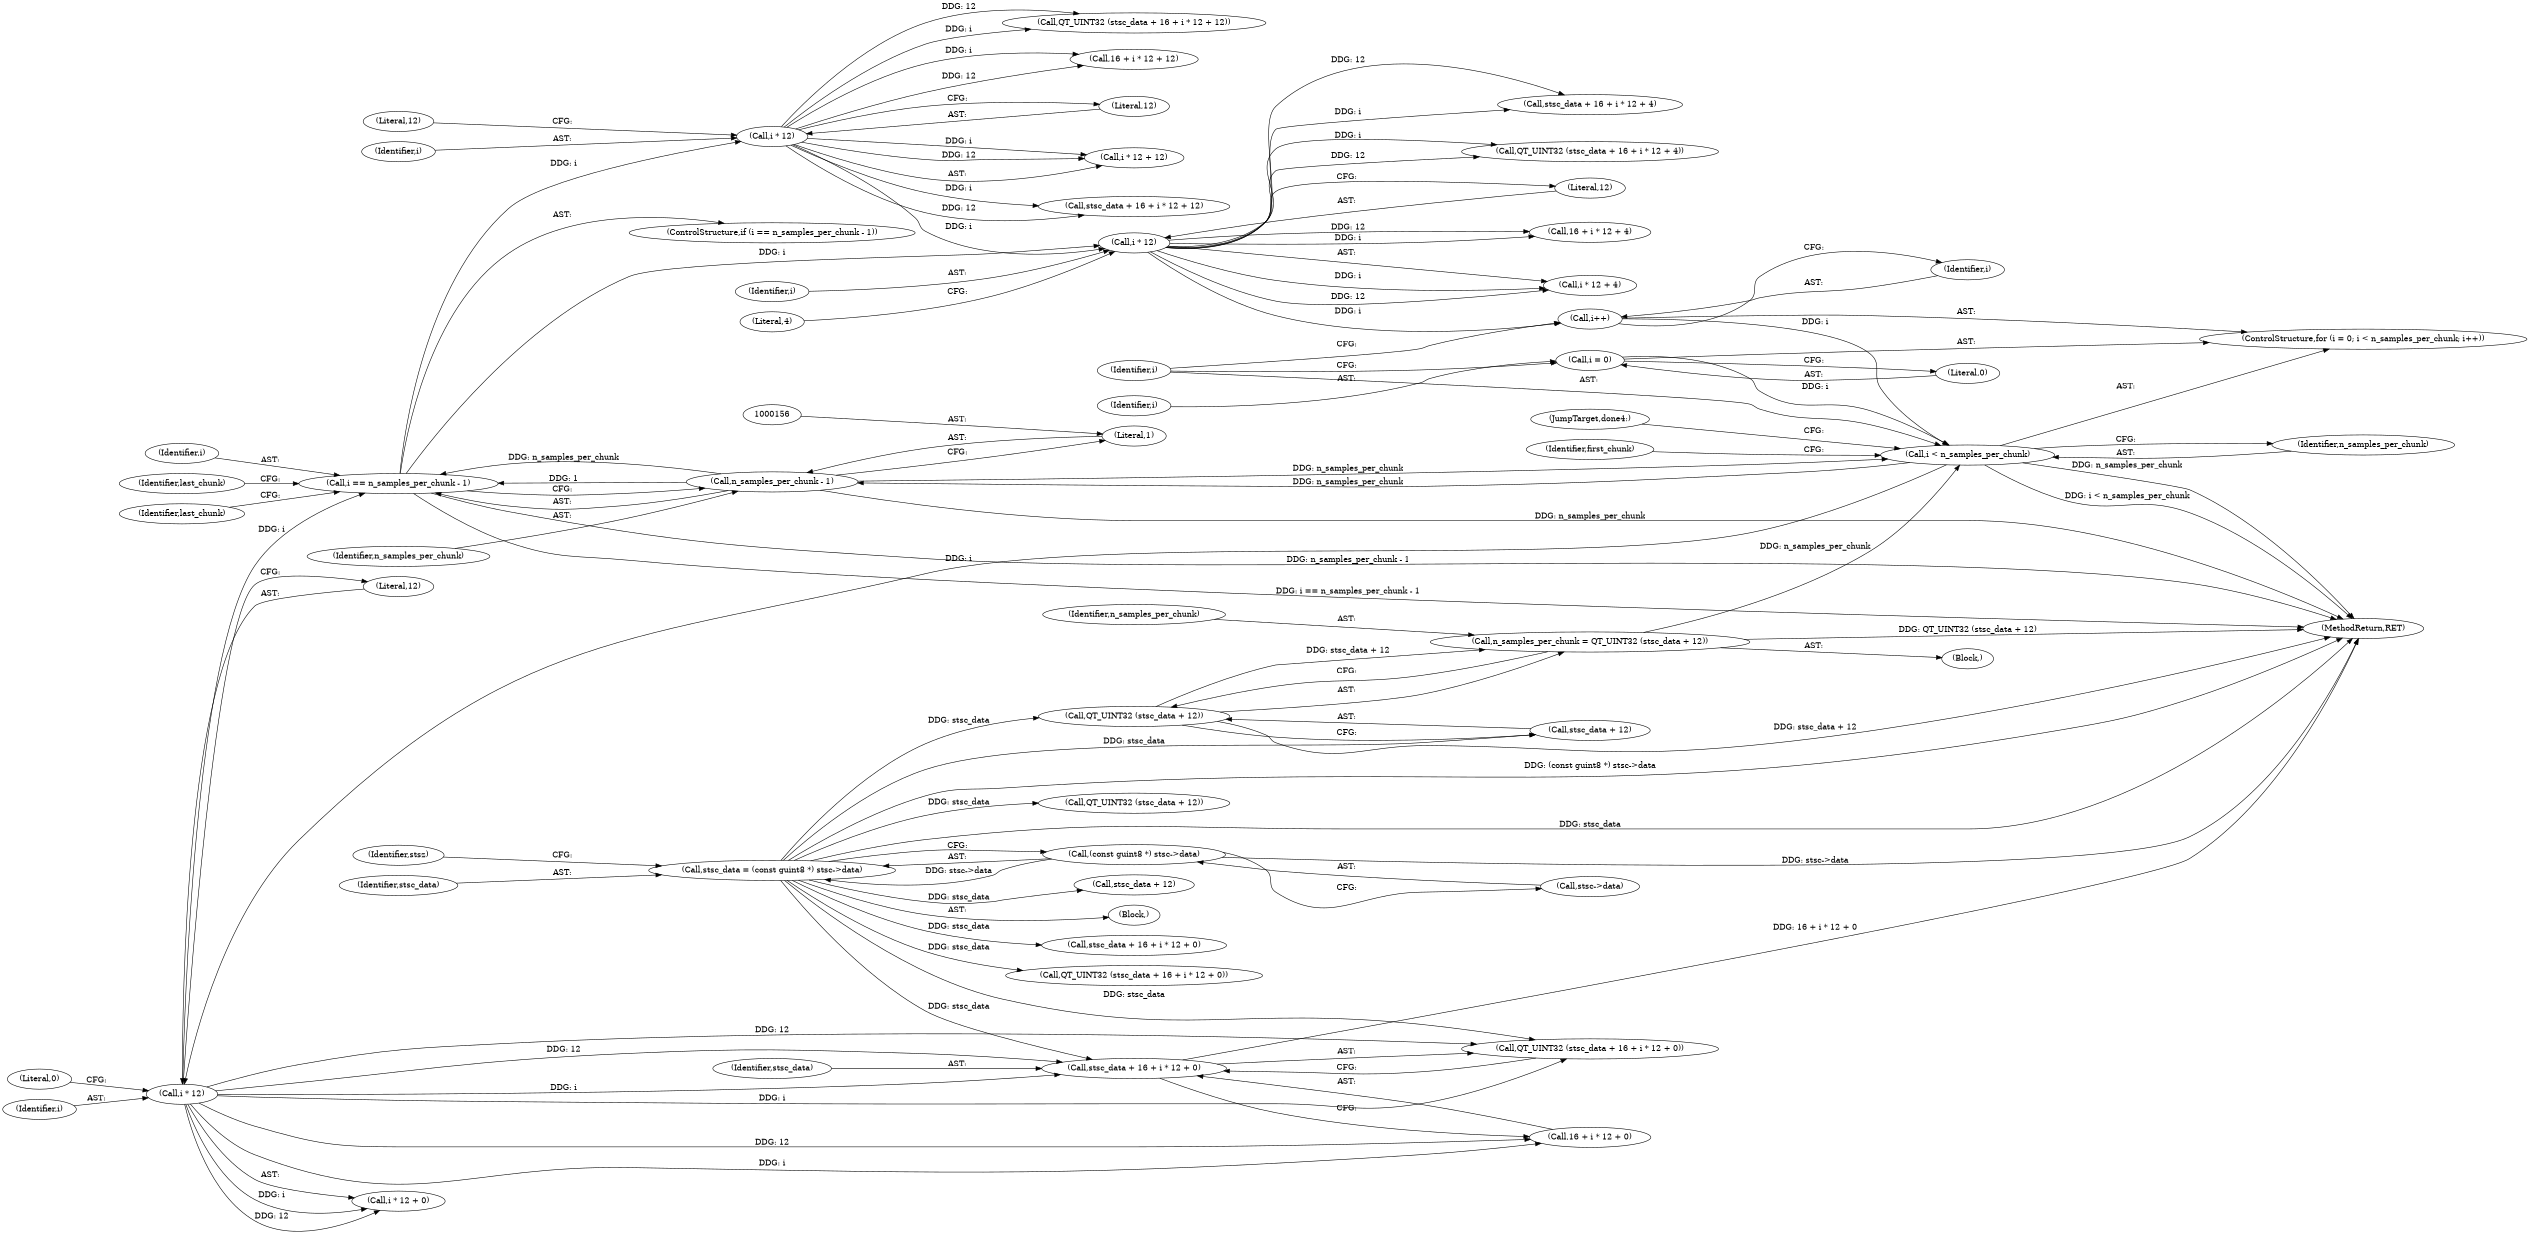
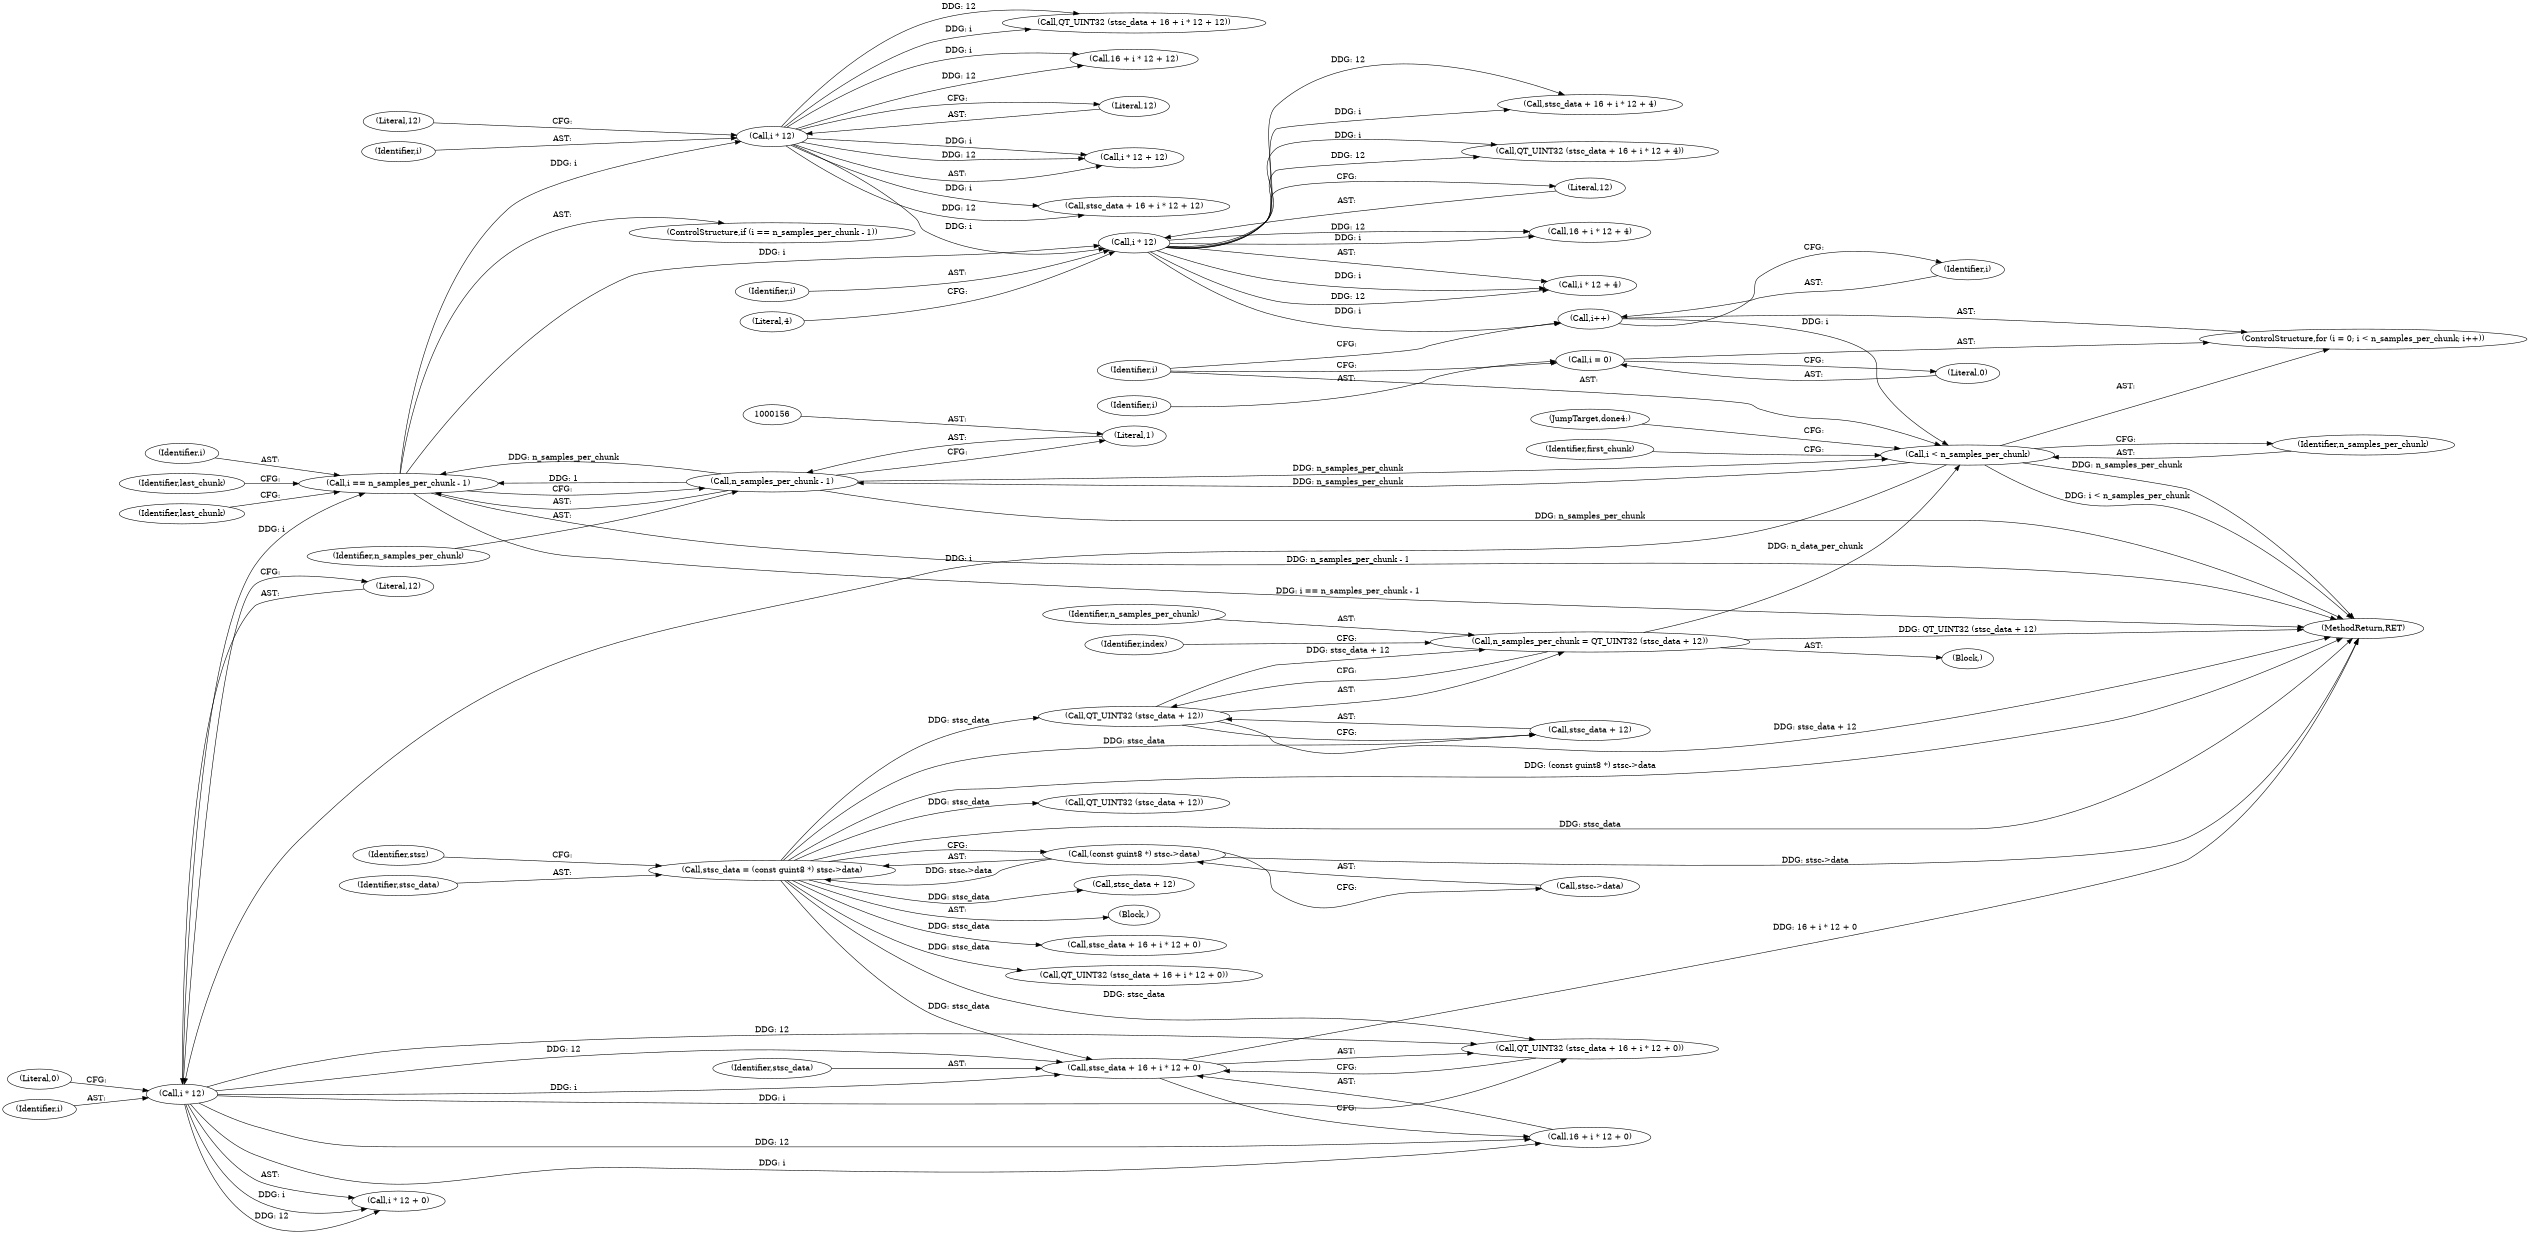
(1781, 401) -> none
(1815, 547) -> (1815, 547)
none -> (1134, 645)
